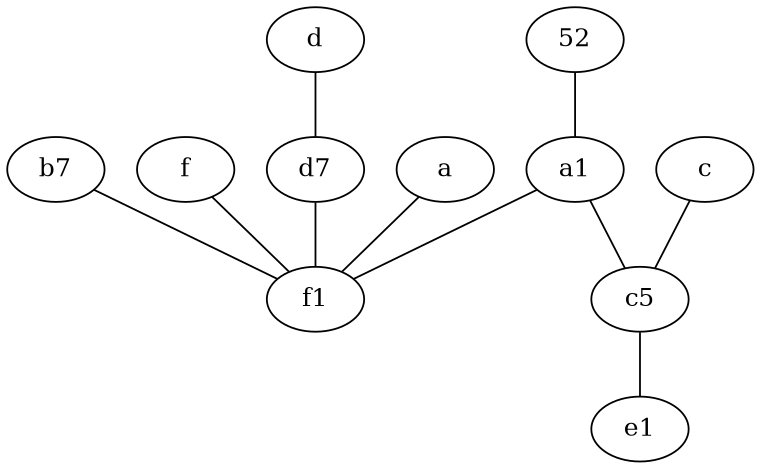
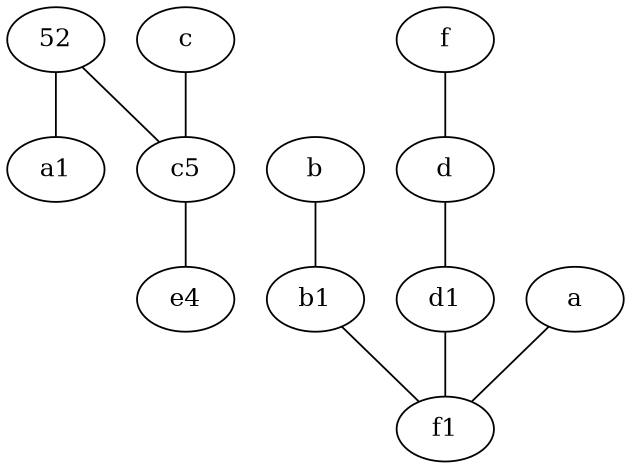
(56, 169) -> (315, 299)
none -> (315, 169)
(315, 169) -> (445, 299)
(250, 234) -> (445, 105)
(445, 234) -> none
(608, 234) -> (121, 104)
(640, 429) -> (186, 299)
